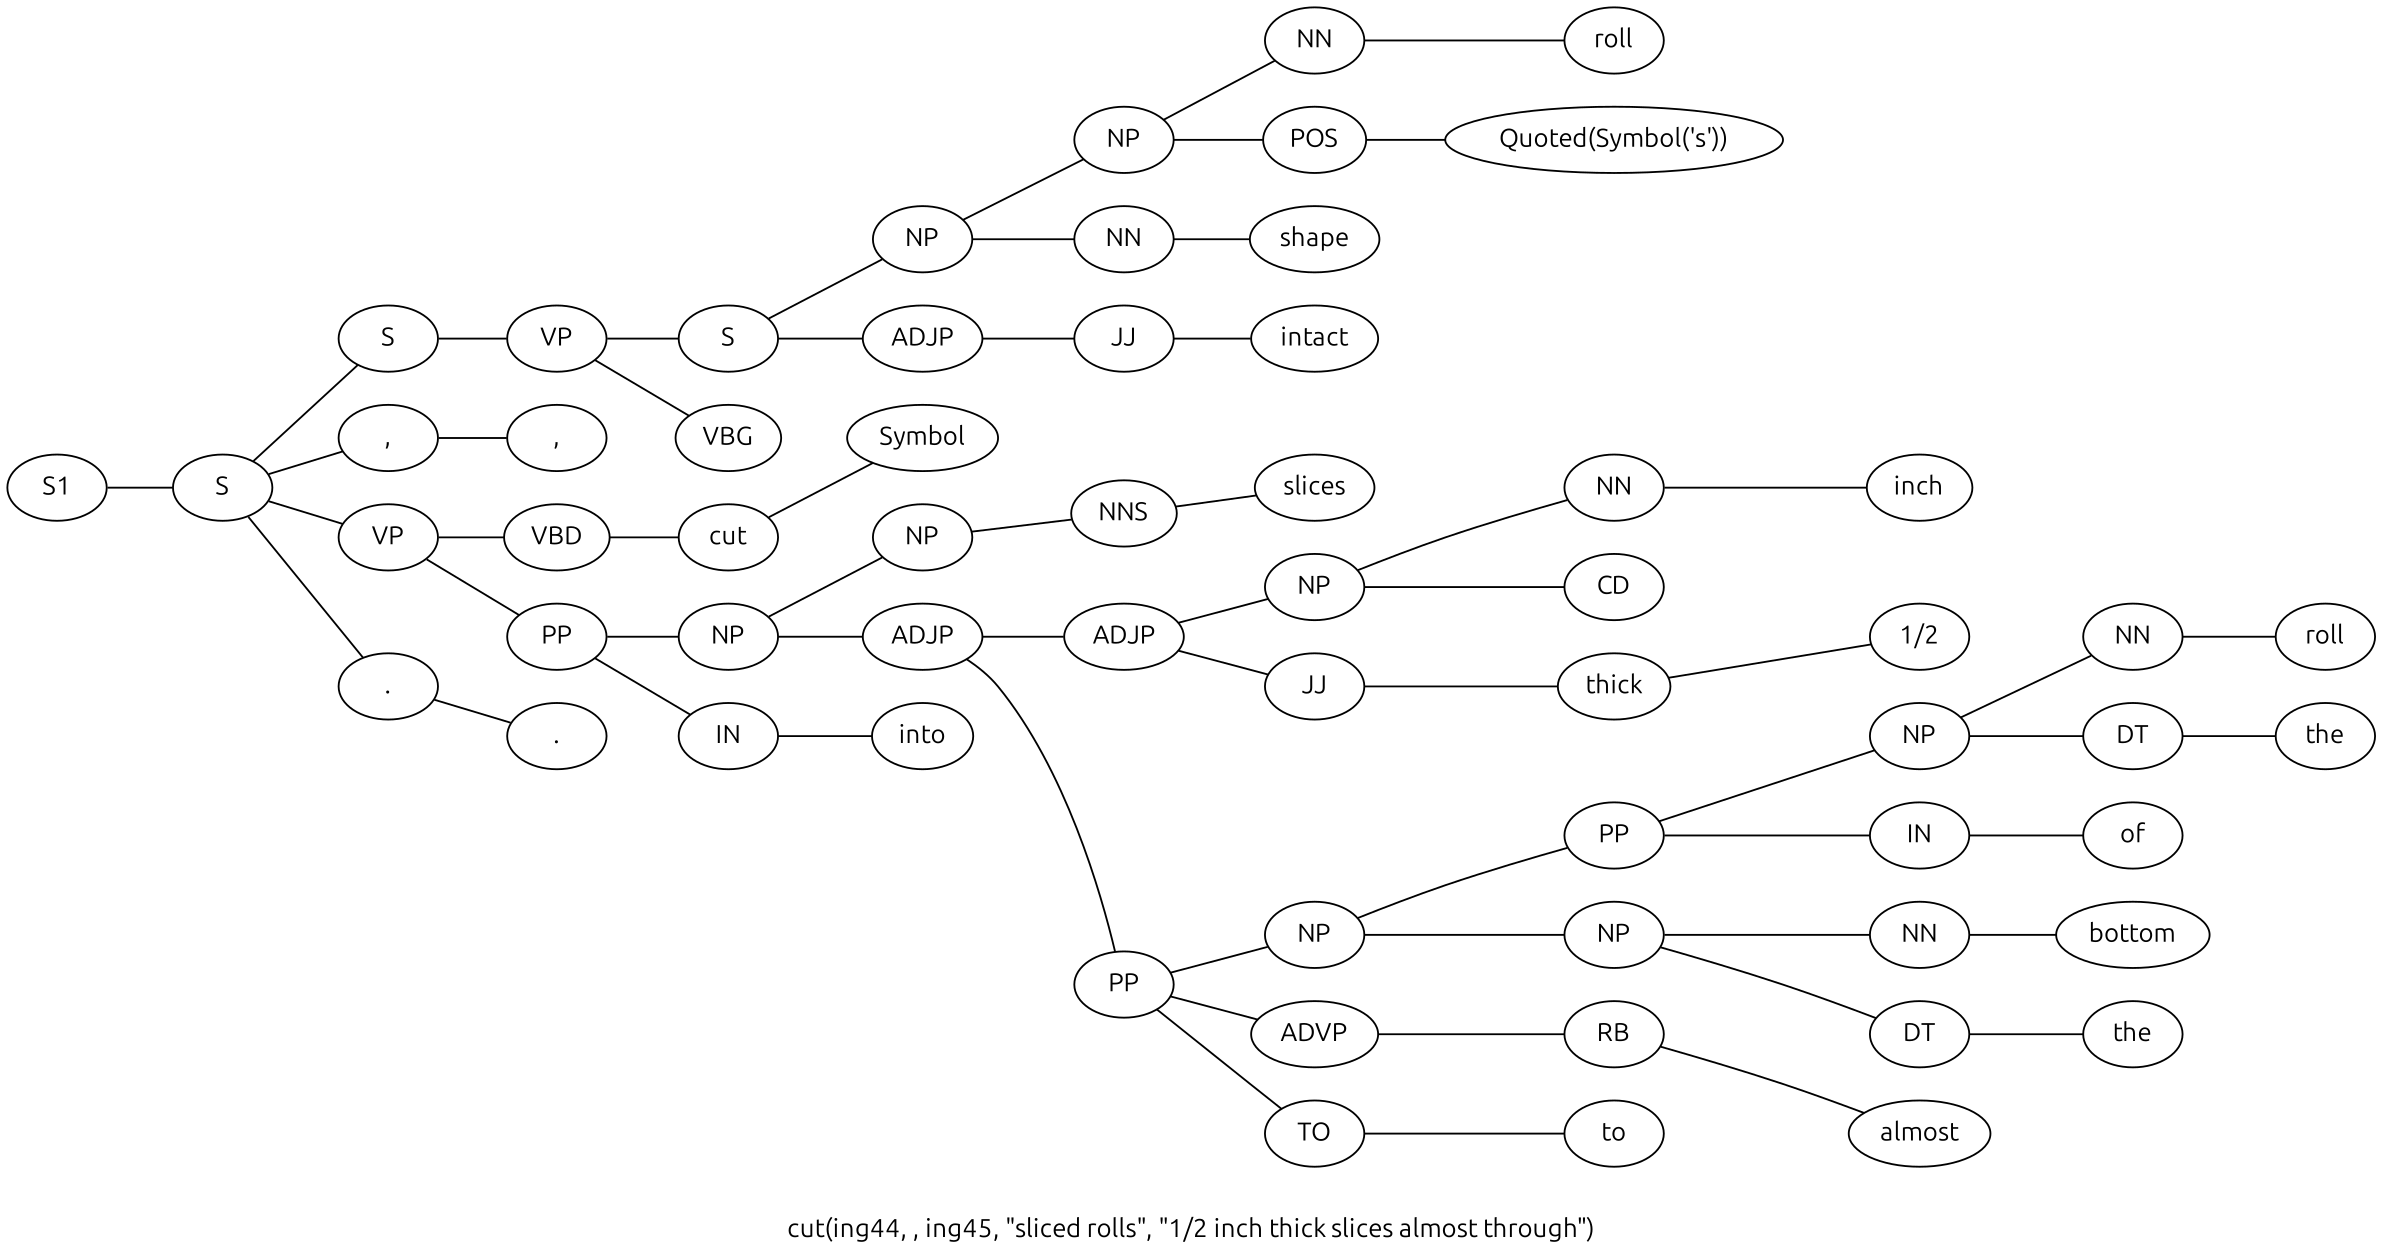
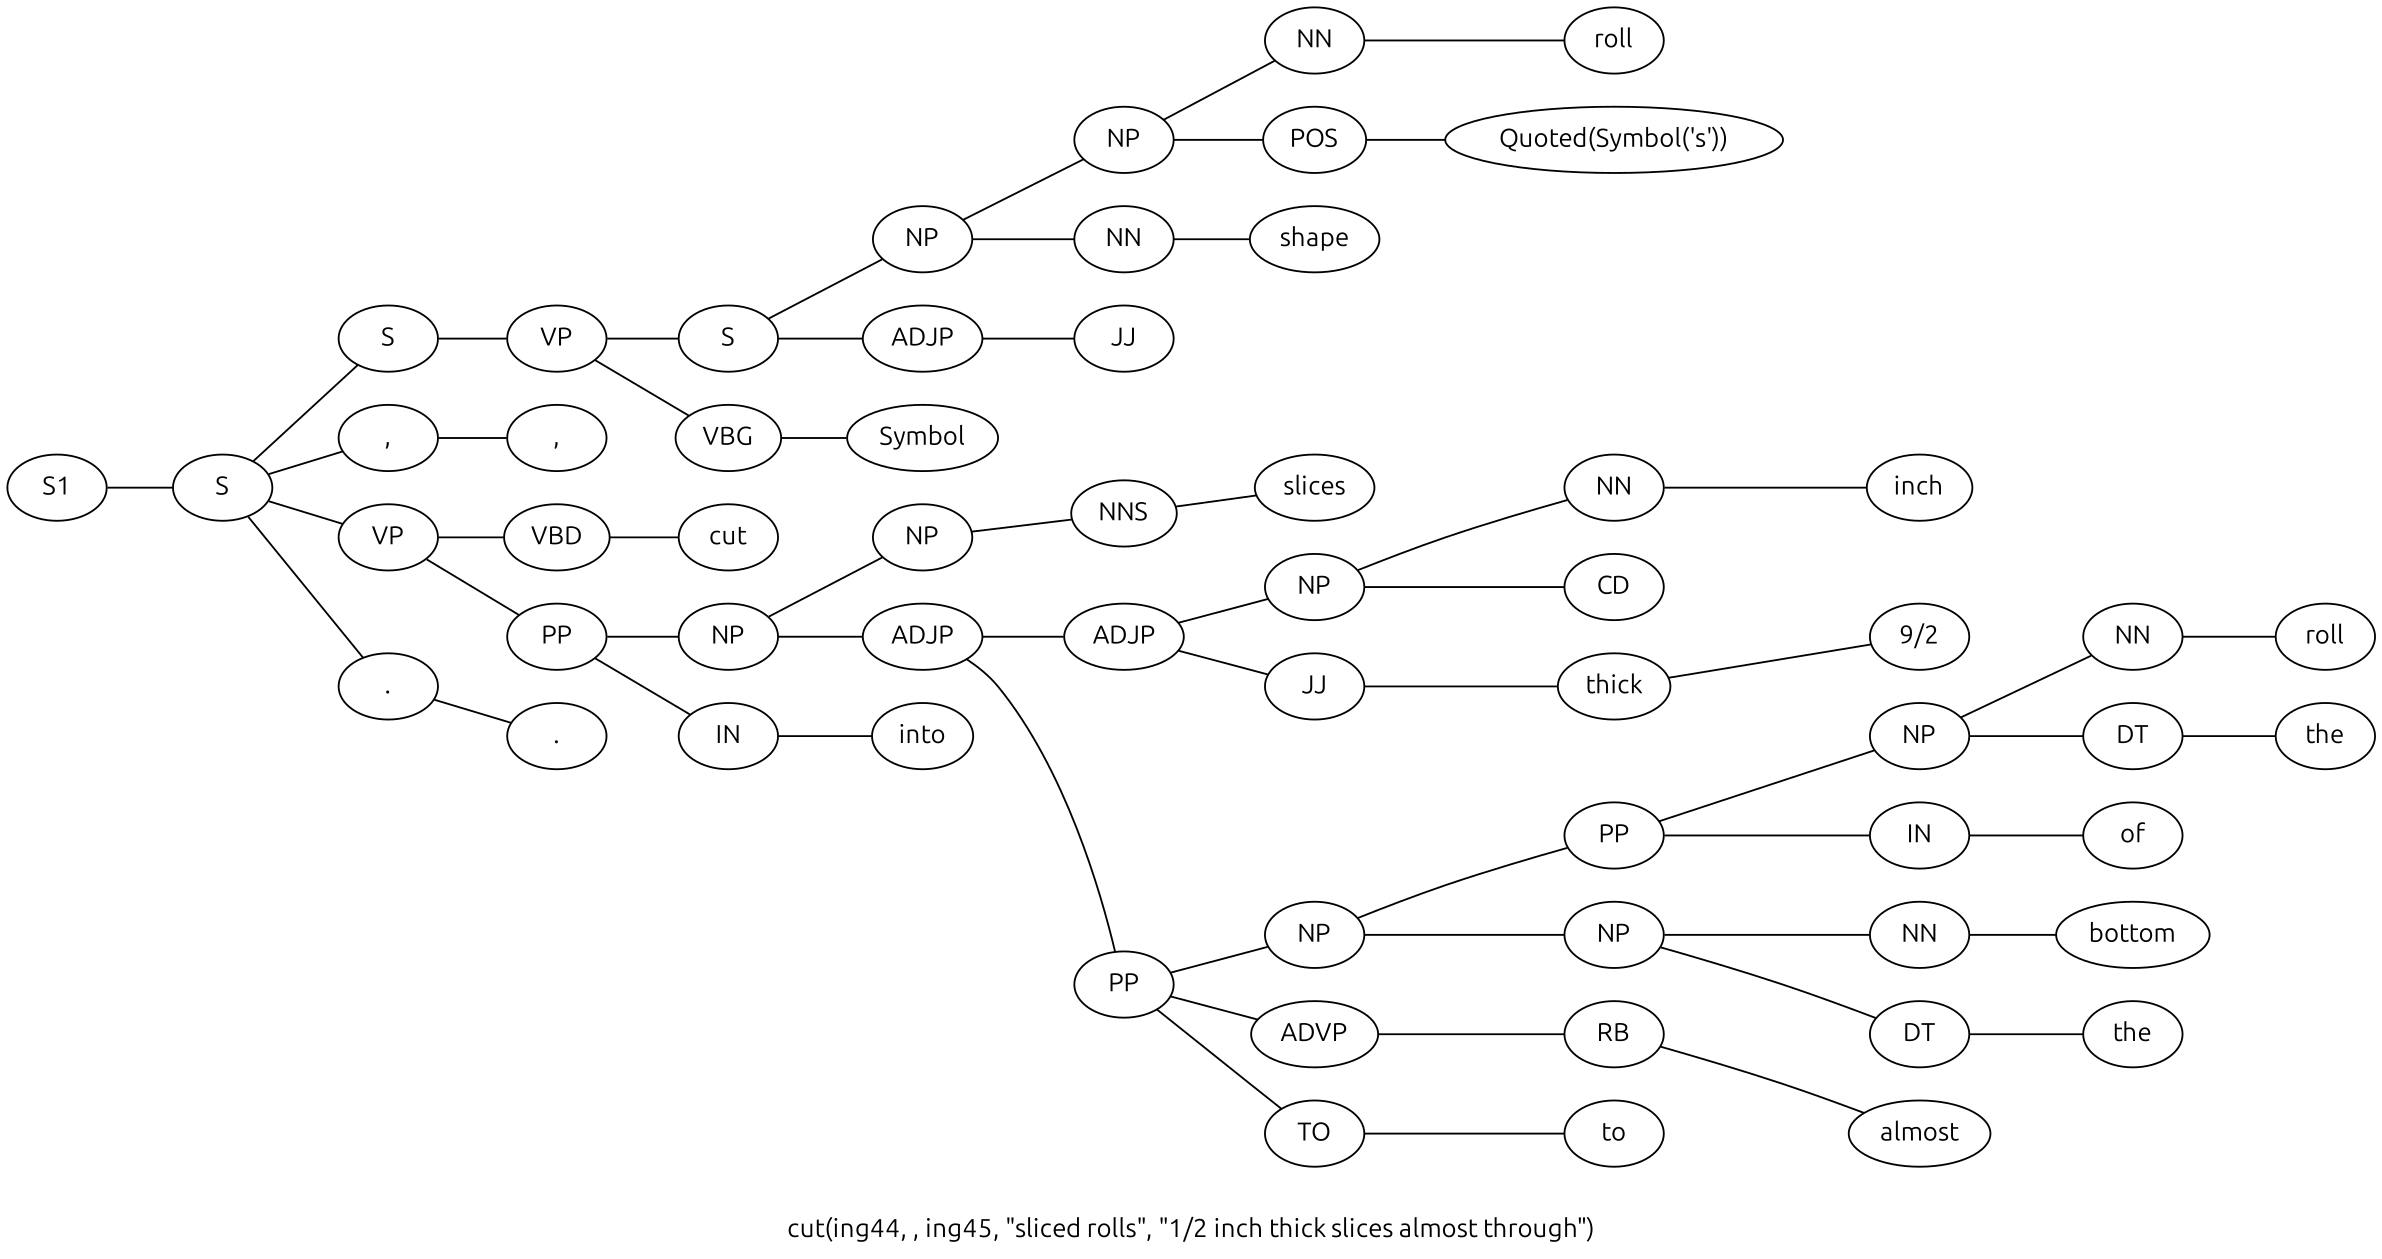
(1315, 339) -> none
(821, 490) -> (814, 438)
(1920, 637) -> (1920, 637)
